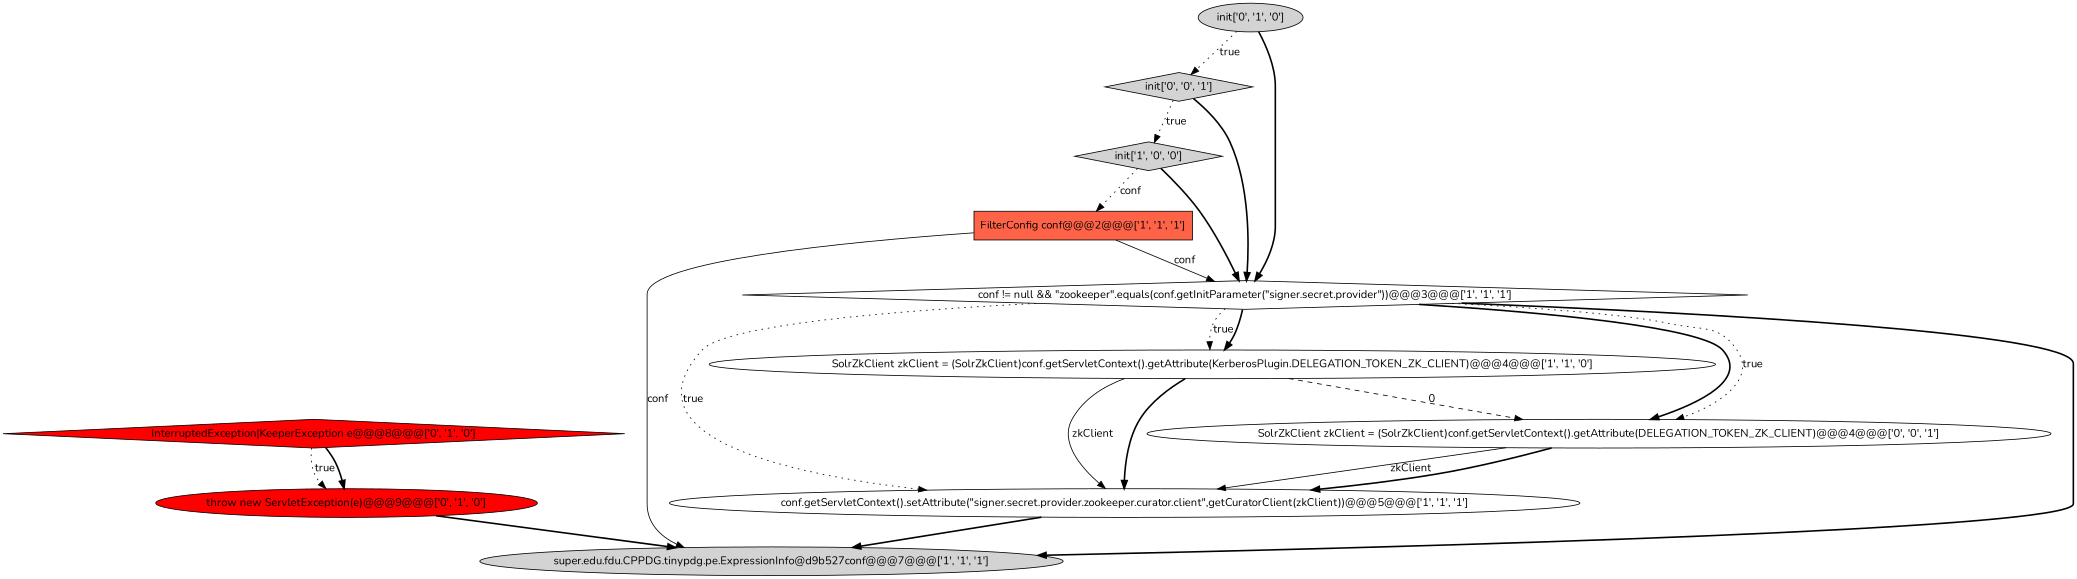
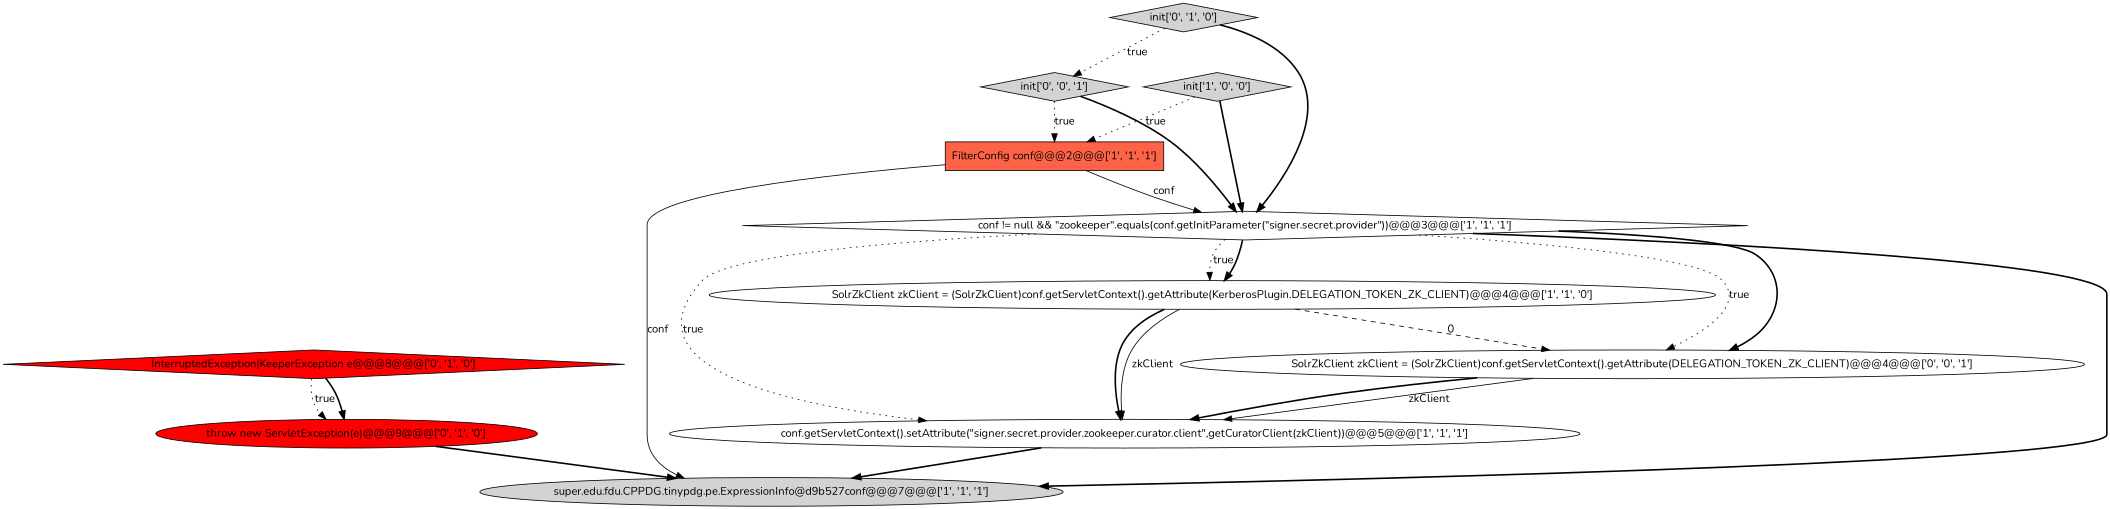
(1251, 18) -> (1184, 18)
(1165, 118) -> (1054, 118)
(1131, 191) -> (1156, 122)
